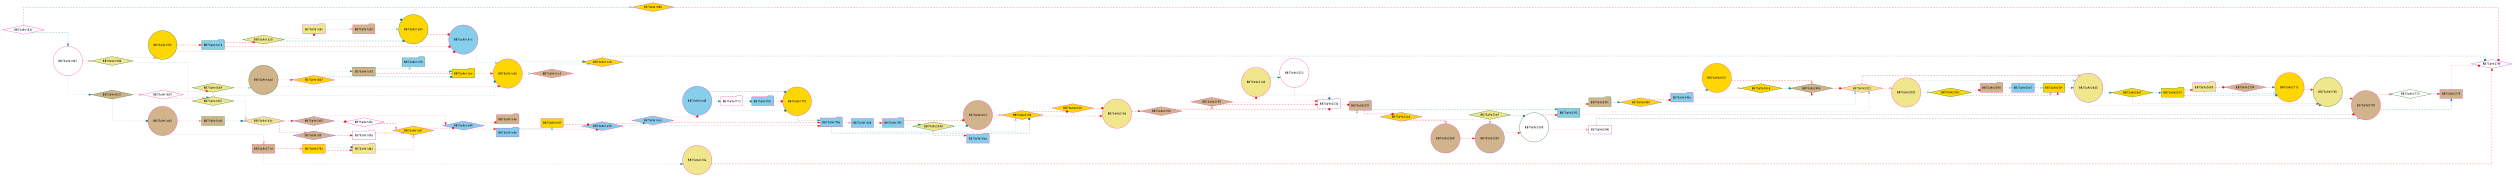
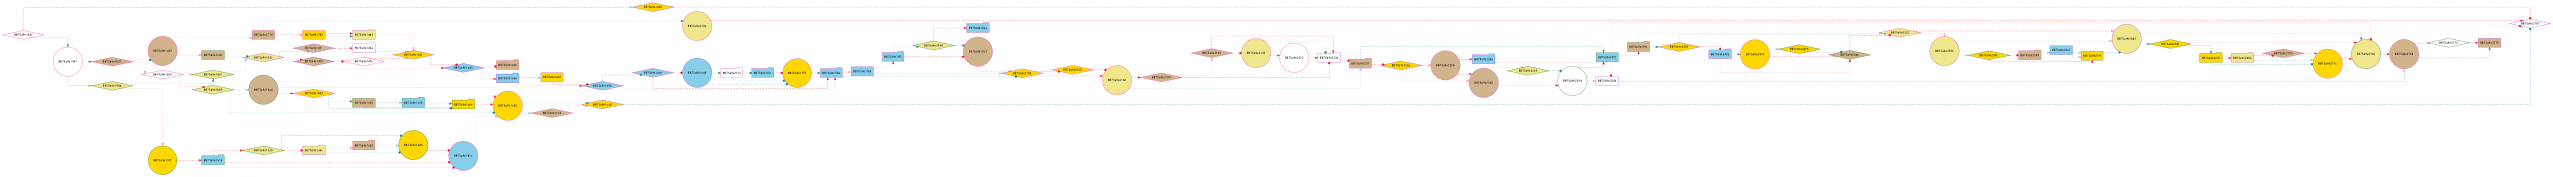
none -> (1484, 59)
(112, 95) -> (112, 62)
(1966, 114) -> (1984, 22)
(335, 147) -> (335, 36)
